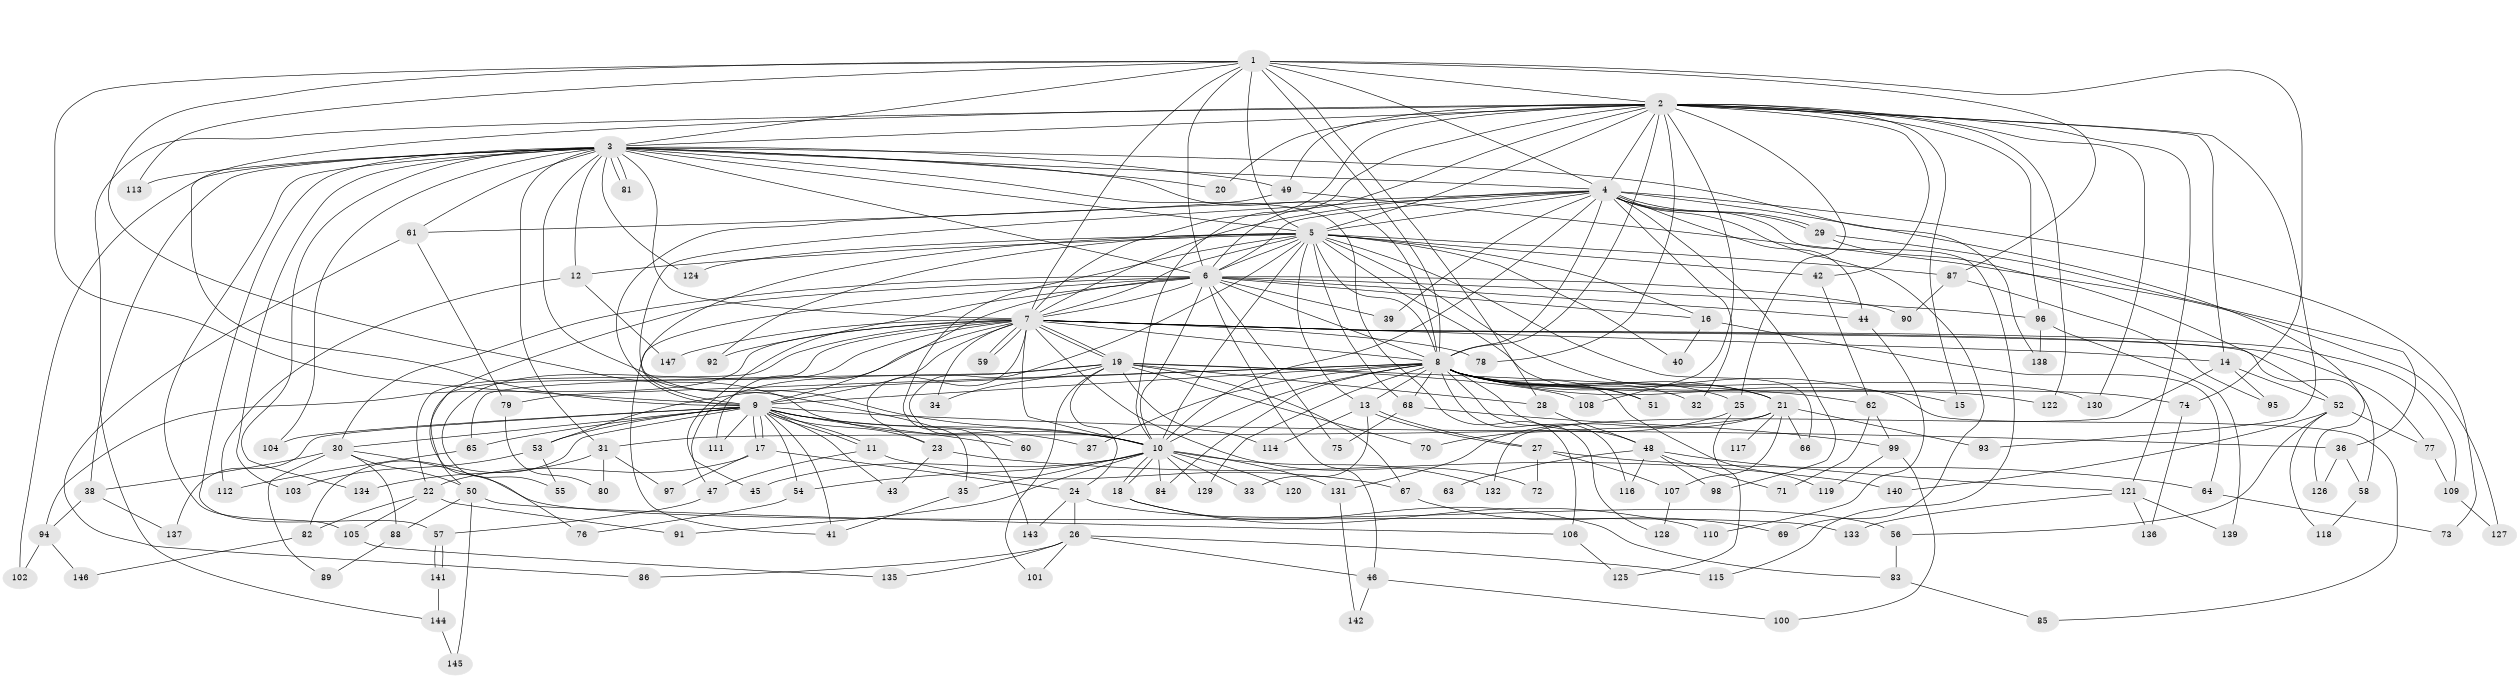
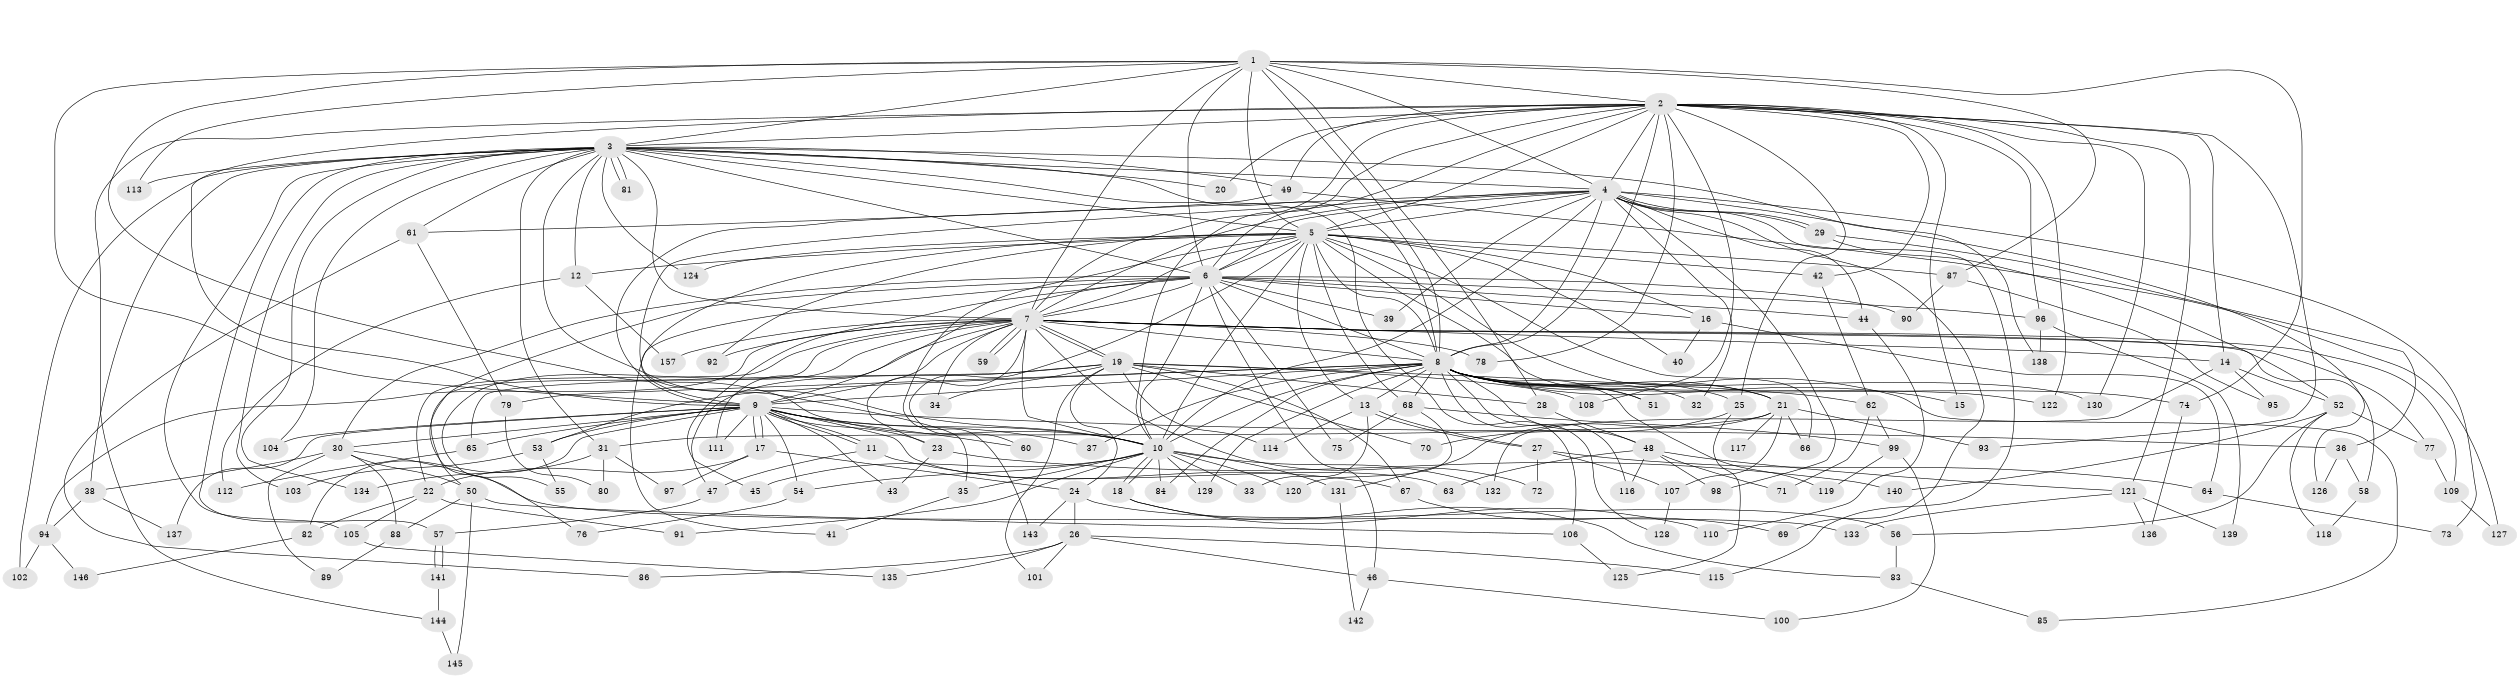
(668, 363) -> (668, 363)
none -> (1450, 456)
(813, 464) -> (1098, 479)
